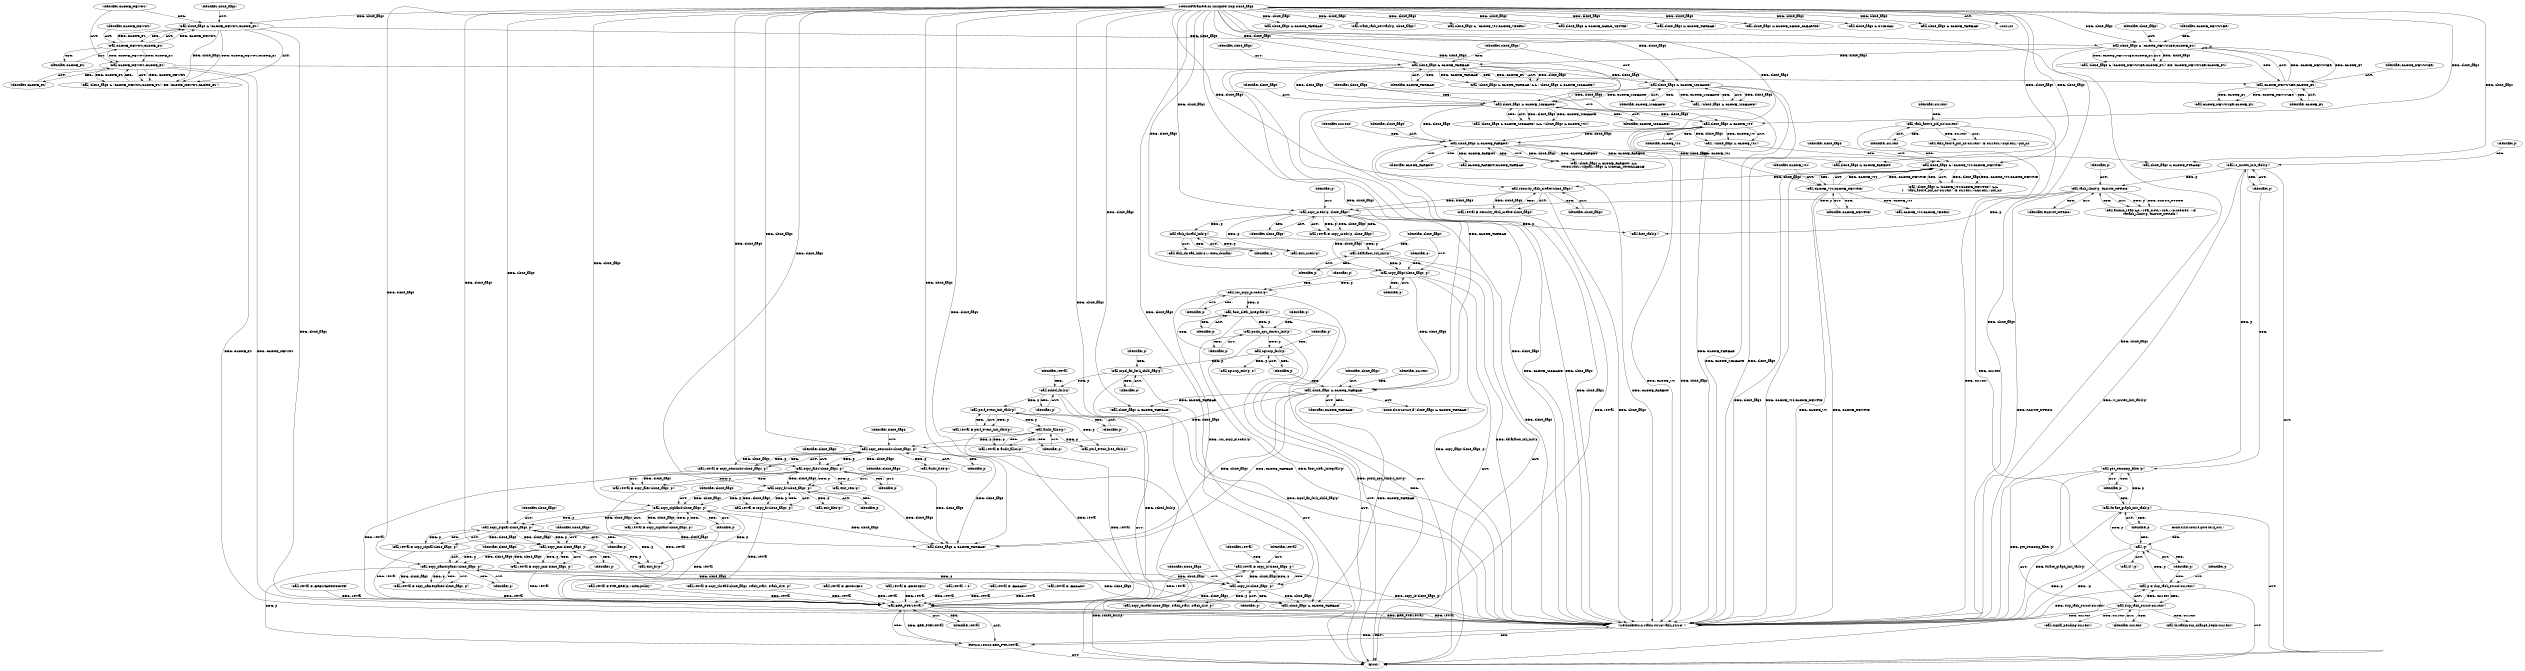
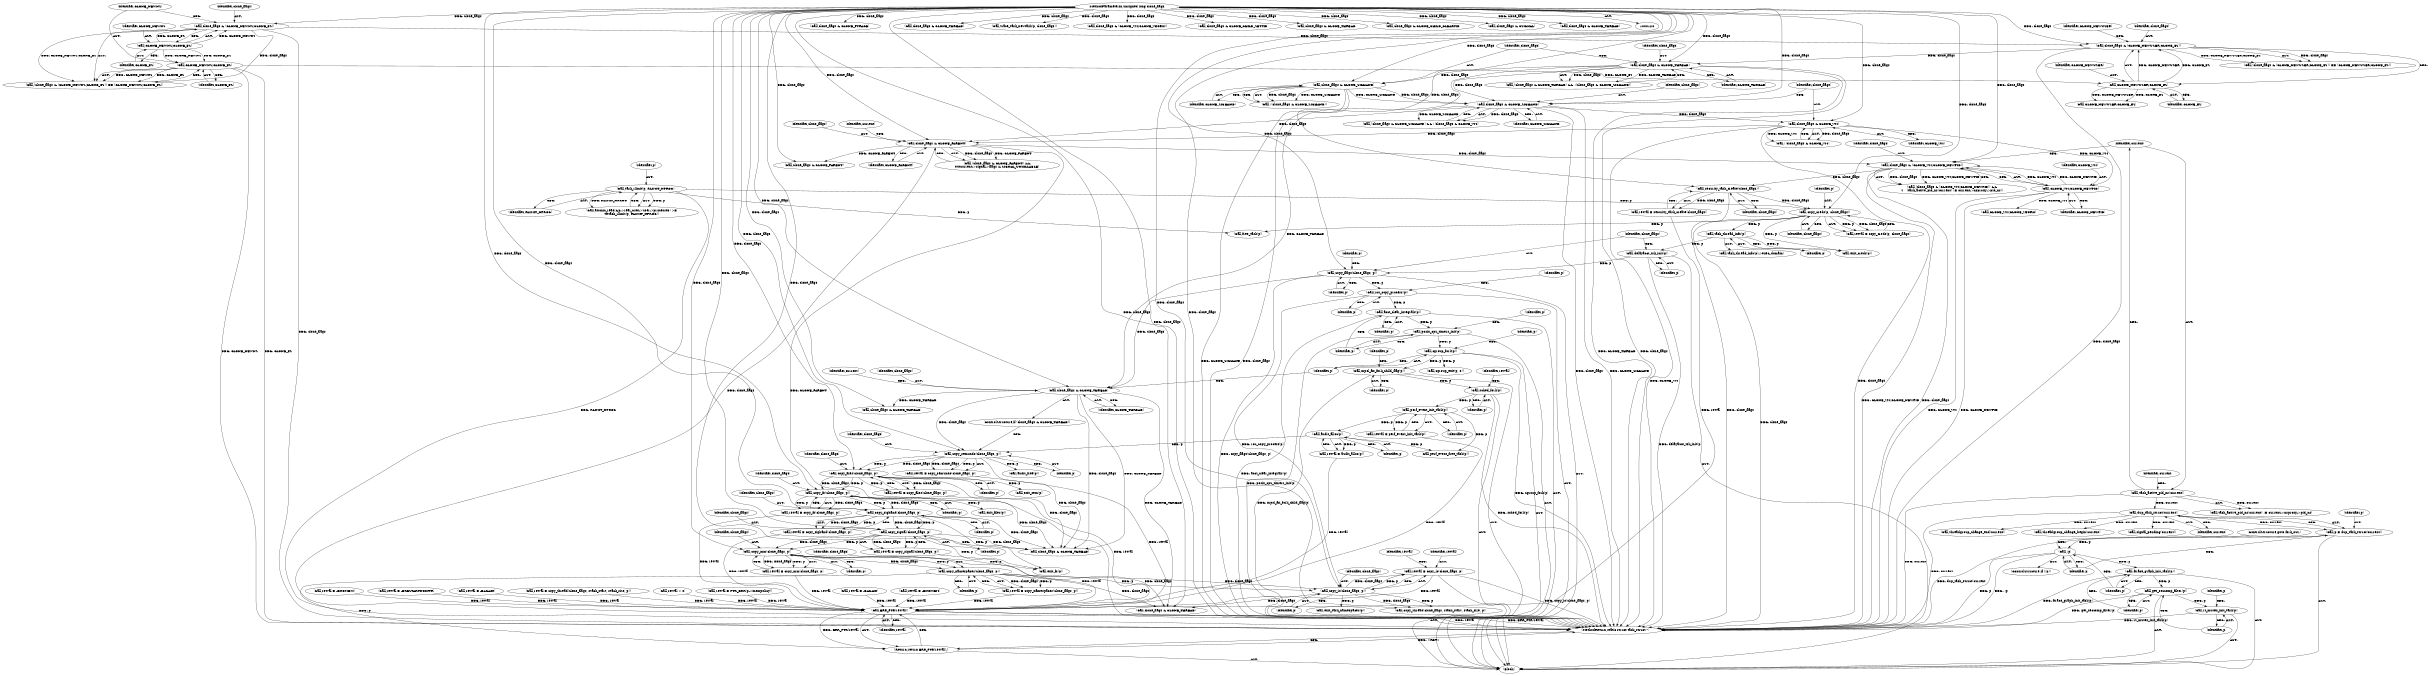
(449, 13) -> none
(1961, 157) -> (1800, 134)
(1492, 165) -> none
(2178, 177) -> none
(1356, 240) -> none
(986, 440) -> (1177, 444)
(796, 456) -> (1001, 438)
(1415, 489) -> (1558, 493)
none -> (1515, 489)
none -> (1973, 532)
(2129, 567) -> (2031, 572)
none -> (1341, 611)
(1108, 616) -> (1435, 620)
